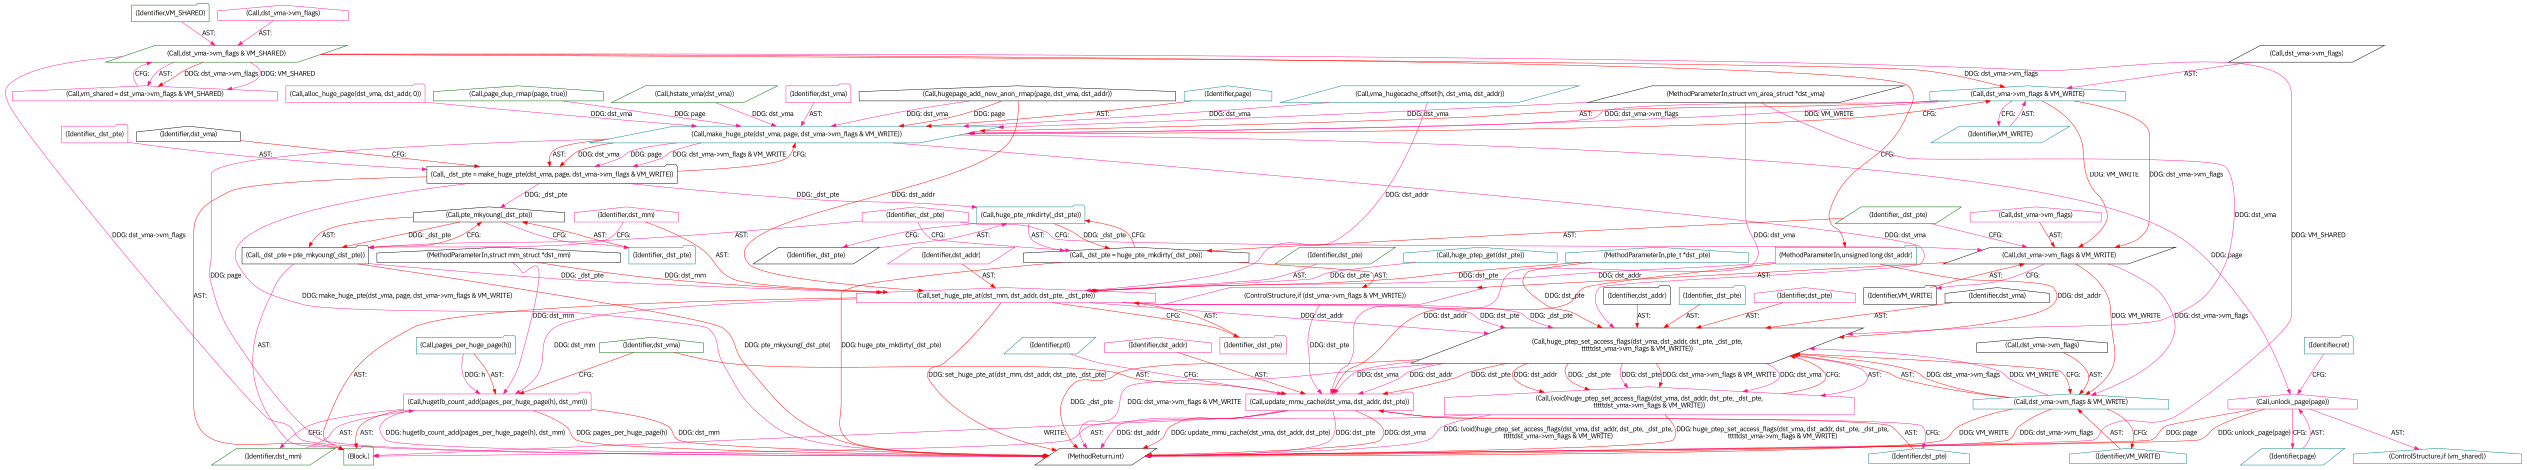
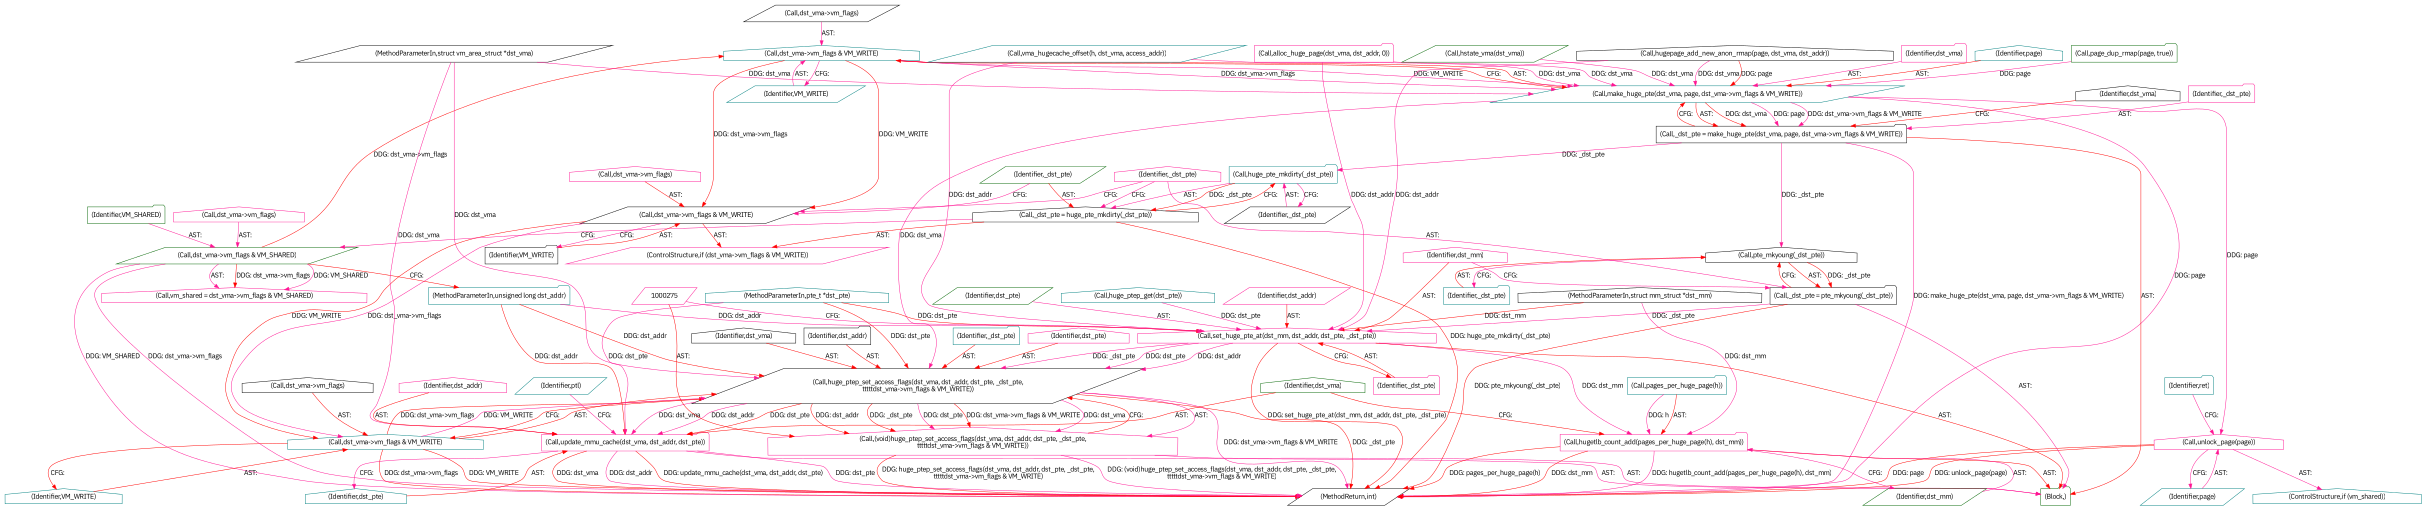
(134, 72) -> (659, 229)
(518, 94) -> (2124, 54)
(1430, 94) -> (1087, 54)
none -> (1352, 202)
(807, 216) -> (1396, 110)
none -> (664, 296)
(1308, 347) -> (609, 325)
(1056, 433) -> (1609, 473)
